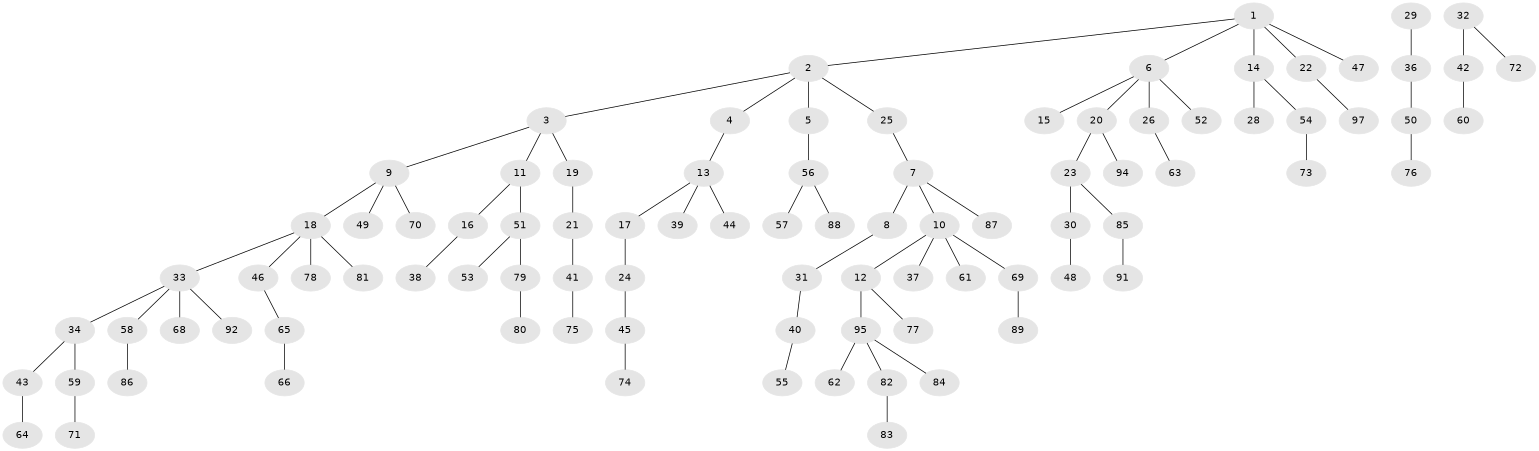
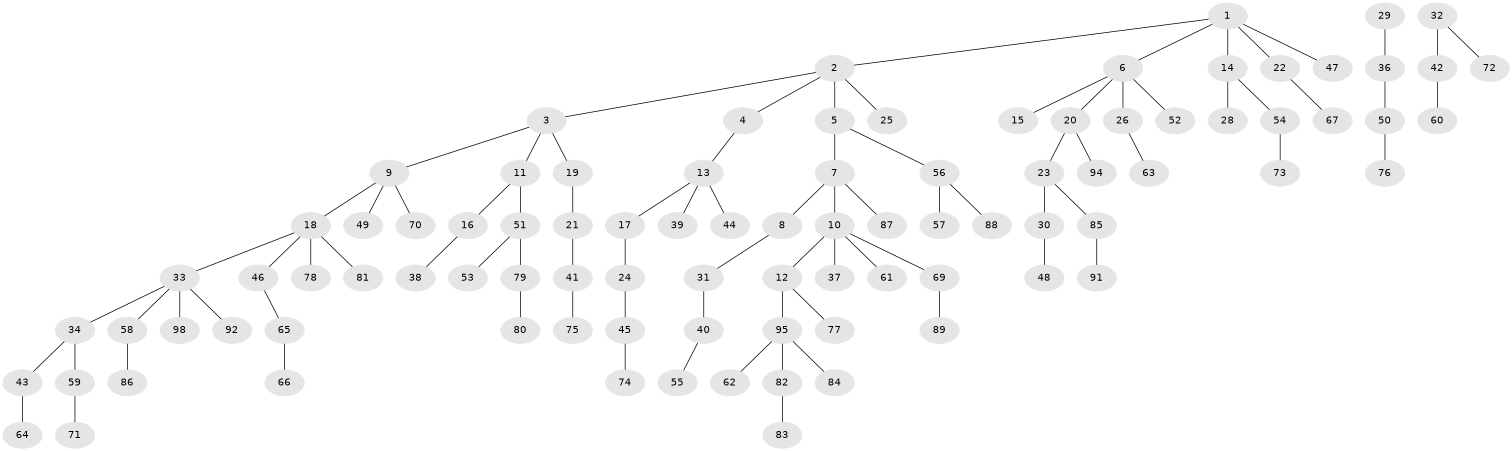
(1359, 121) -> (1333, 121)
(900, 147) -> (835, 147)
(180, 330) -> (180, 330)
